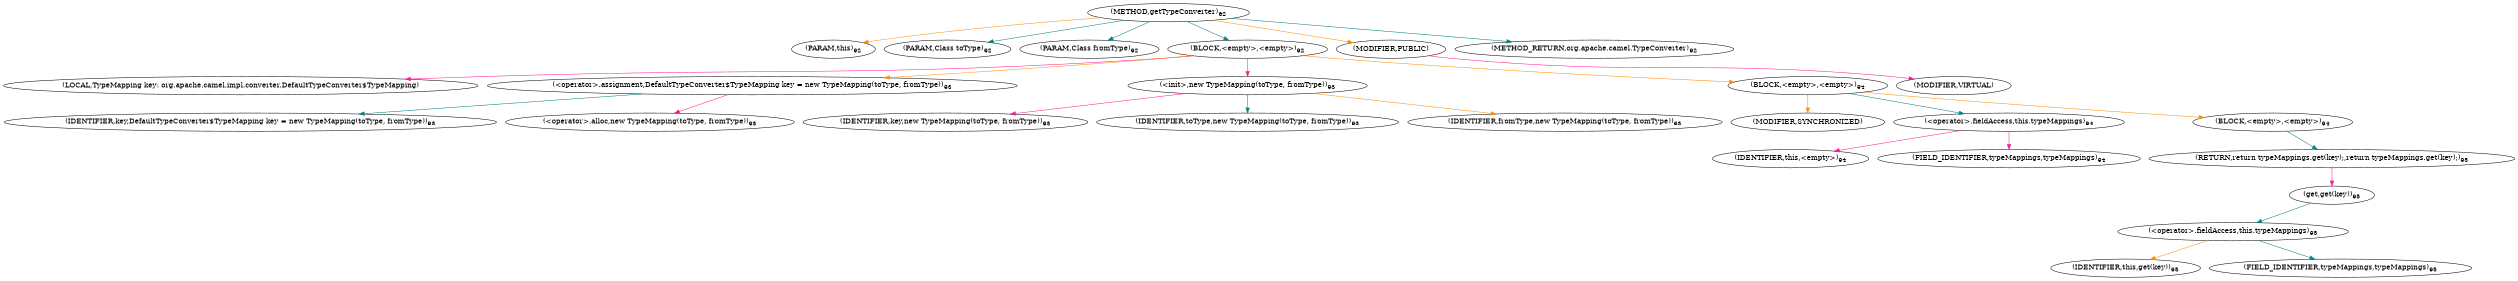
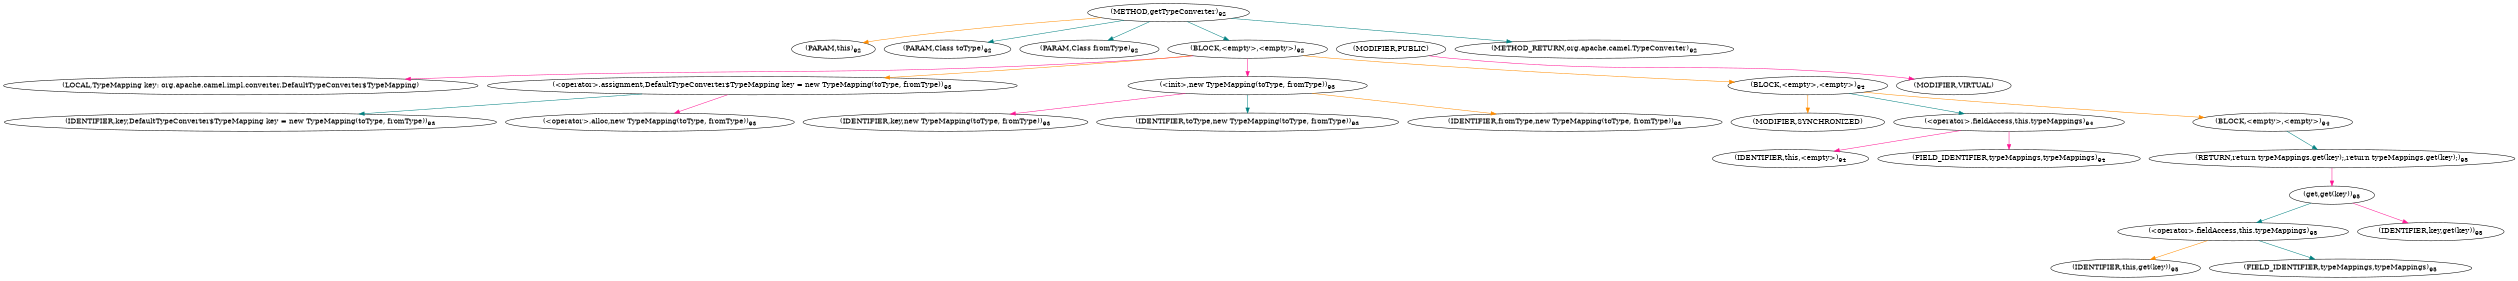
(1223, 12) -> (1223, 12)
(1280, 31) -> none
none -> (2431, 232)
